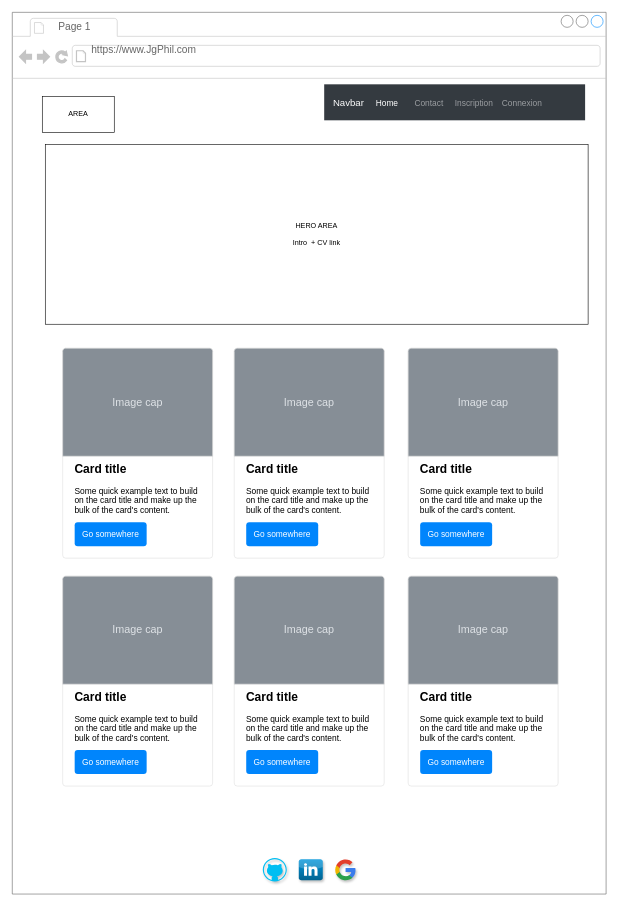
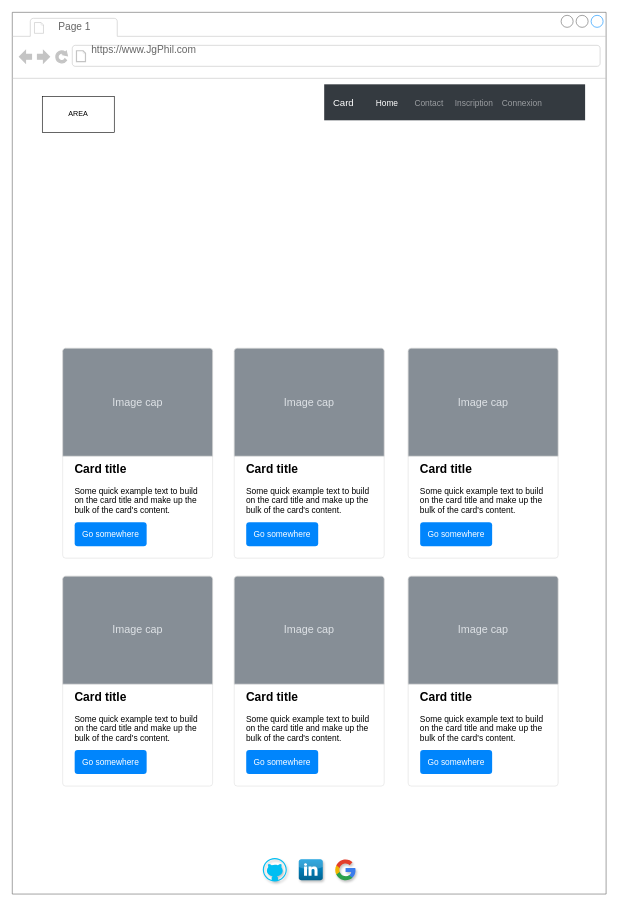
(349, 102) -> (344, 102)
(317, 234) -> none
